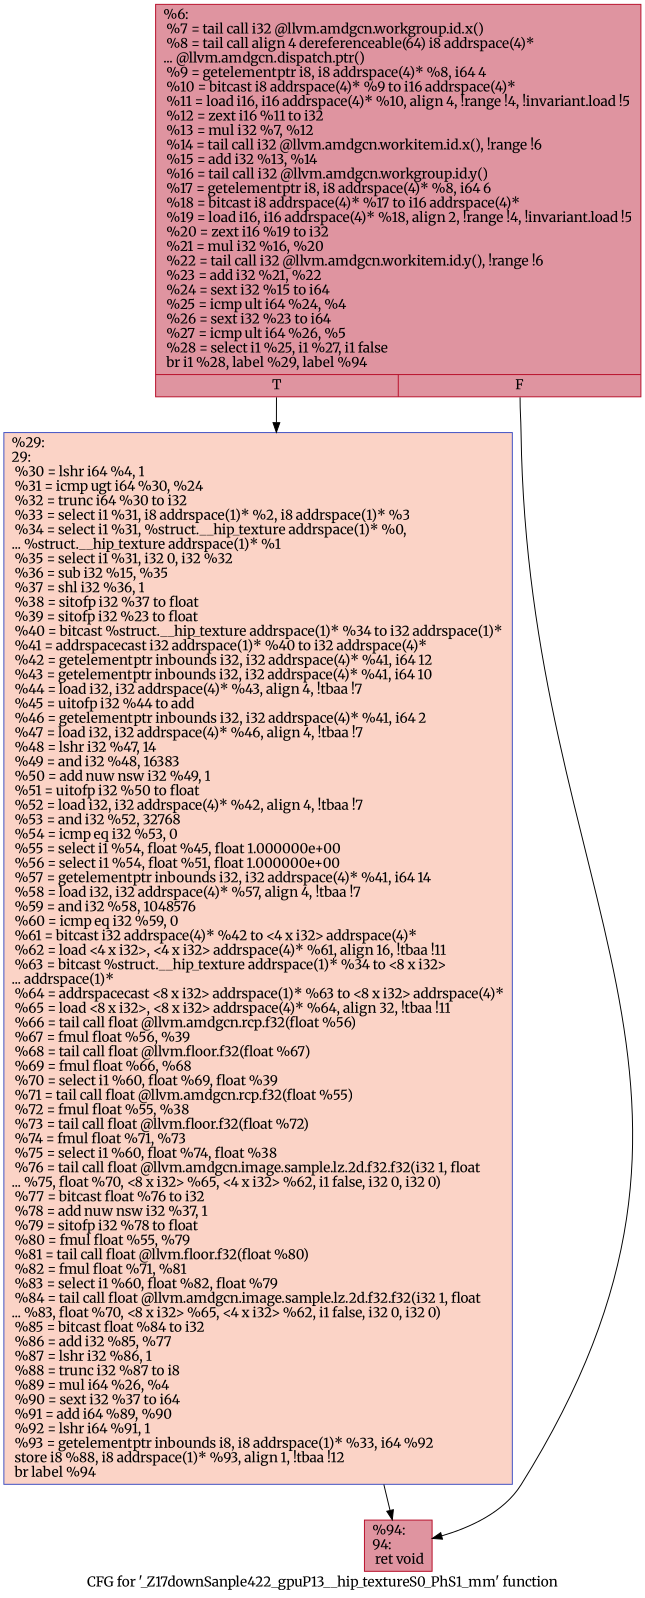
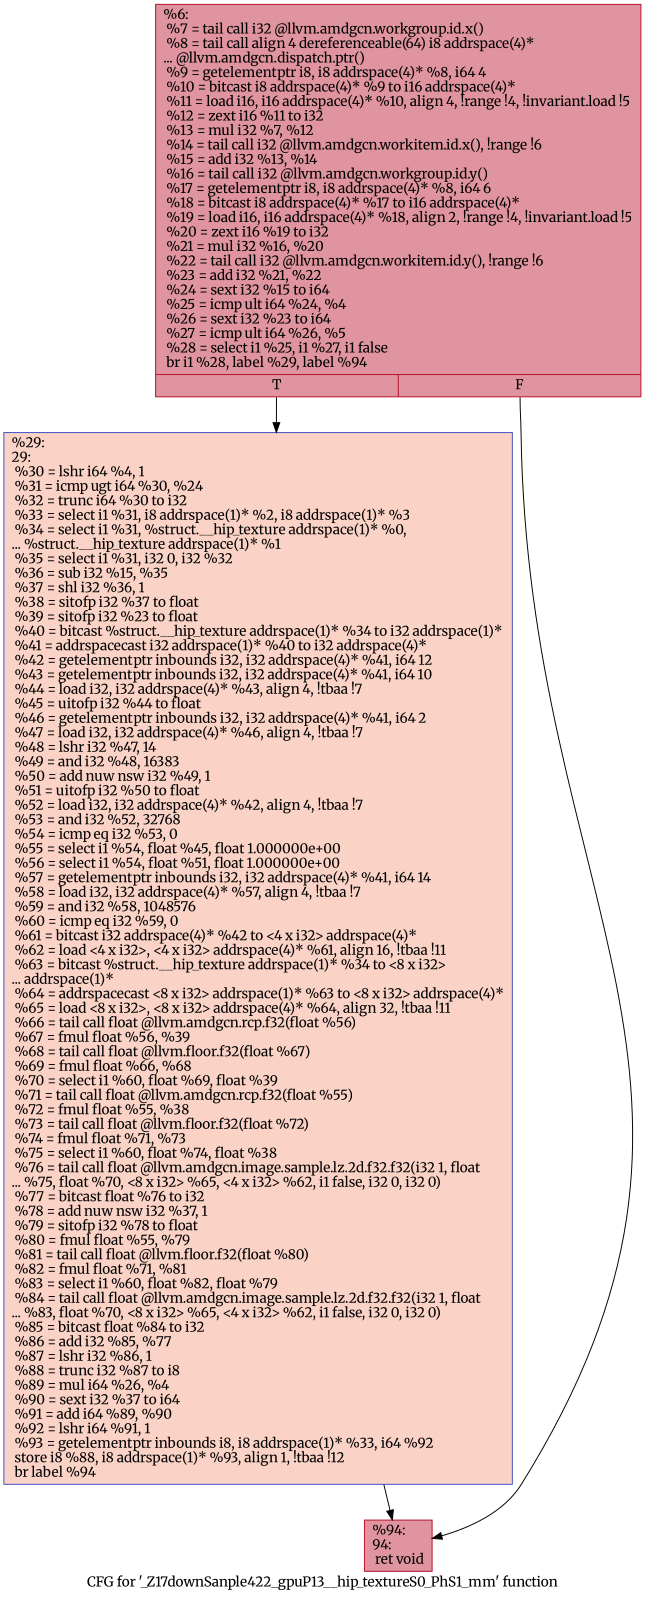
(103, 704) -> (106, 704)
